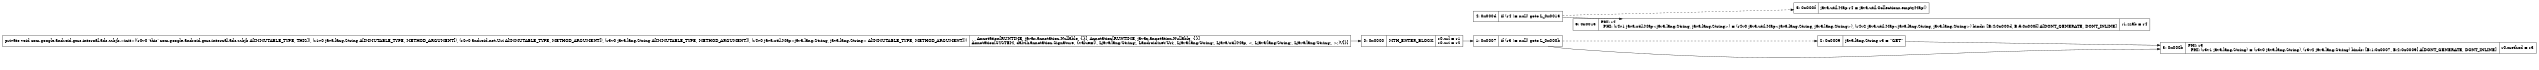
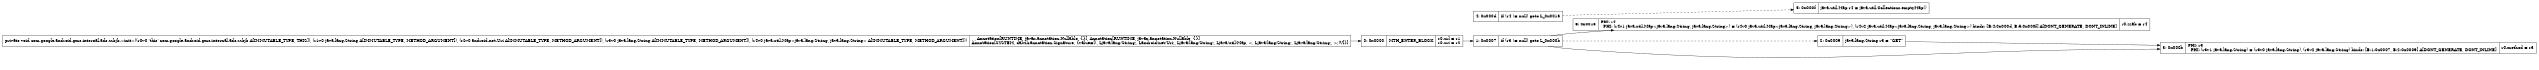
(1591, 18) -> (1581, 33)
(2135, 24) -> (2135, 24)
